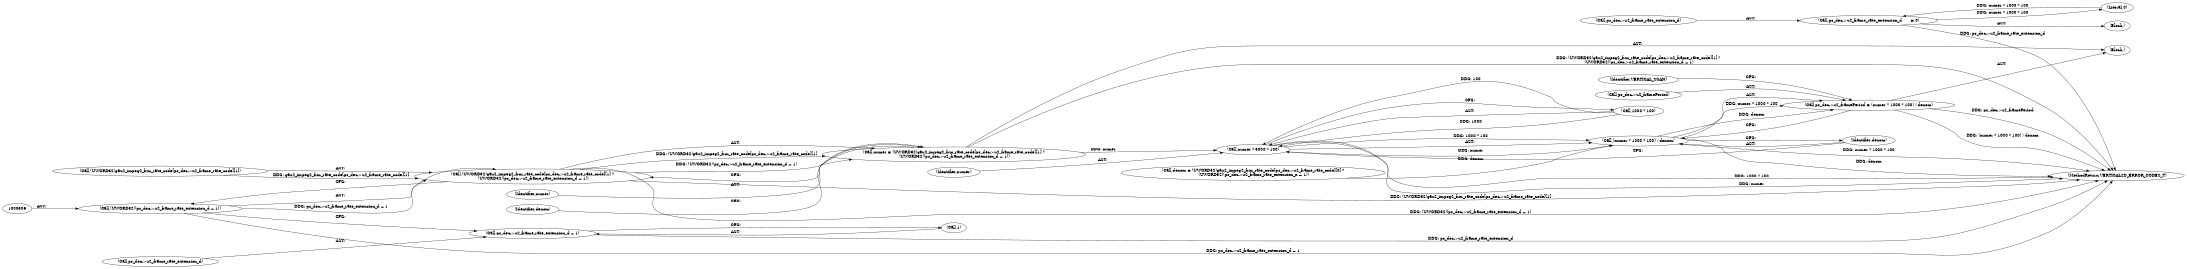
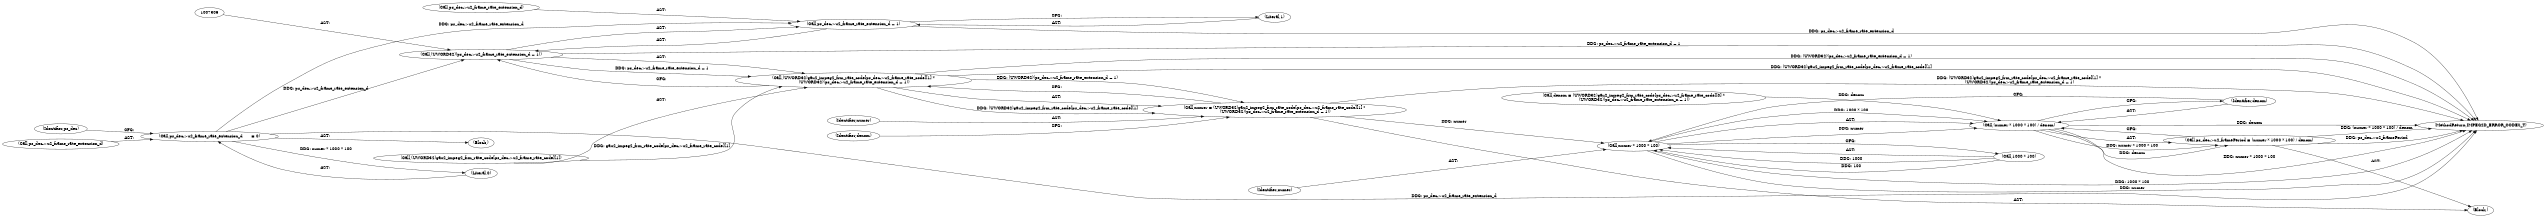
(2003, 6) -> (326, 168)
none -> (490, 29)
none -> (683, 45)
(1638, 80) -> none
(1638, 95) -> none
none -> (344, 96)
none -> (61, 129)
(1253, 150) -> (1634, 146)
(2117, 176) -> (2481, 125)
(17, 209) -> (210, 13)
(341, 217) -> (662, 28)
(954, 228) -> (1275, 17)
